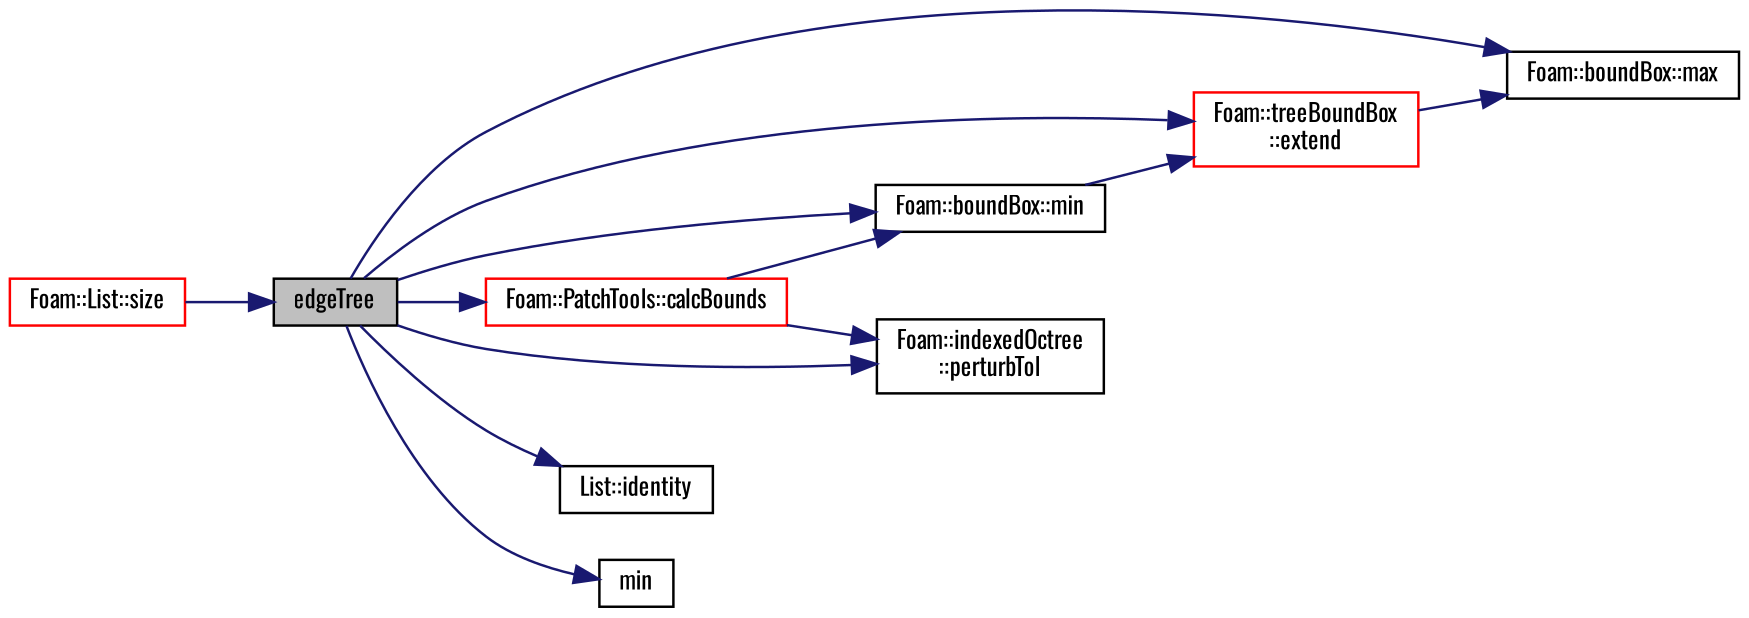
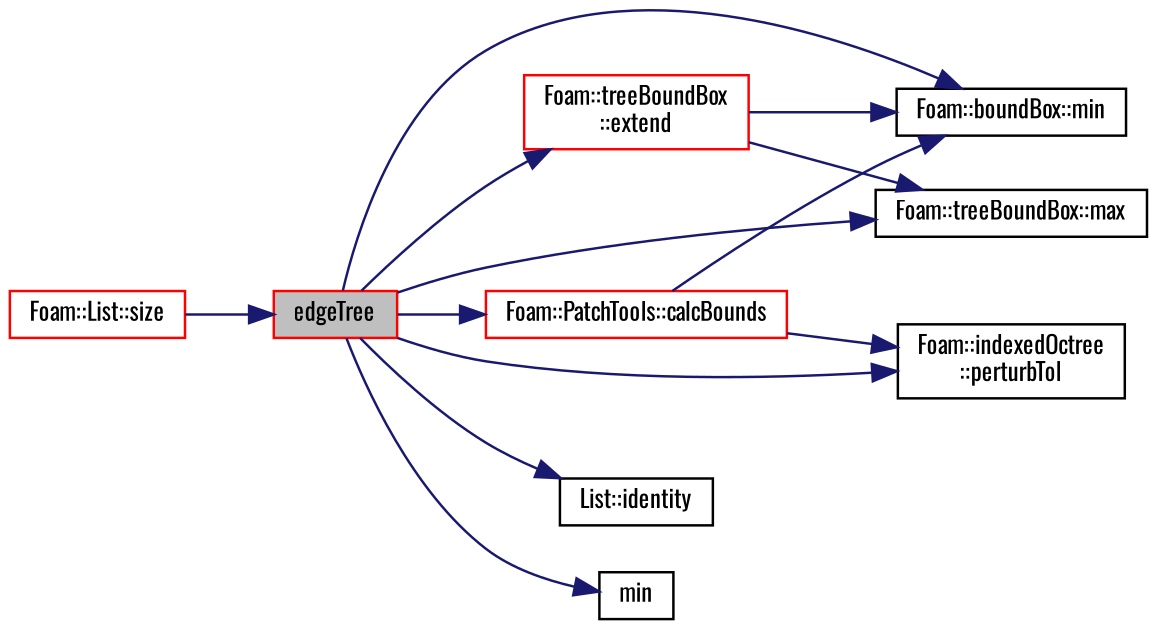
(1623, 75) -> (1011, 213)
(1127, 174) -> (810, 112)
(335, 302) -> (335, 314)
